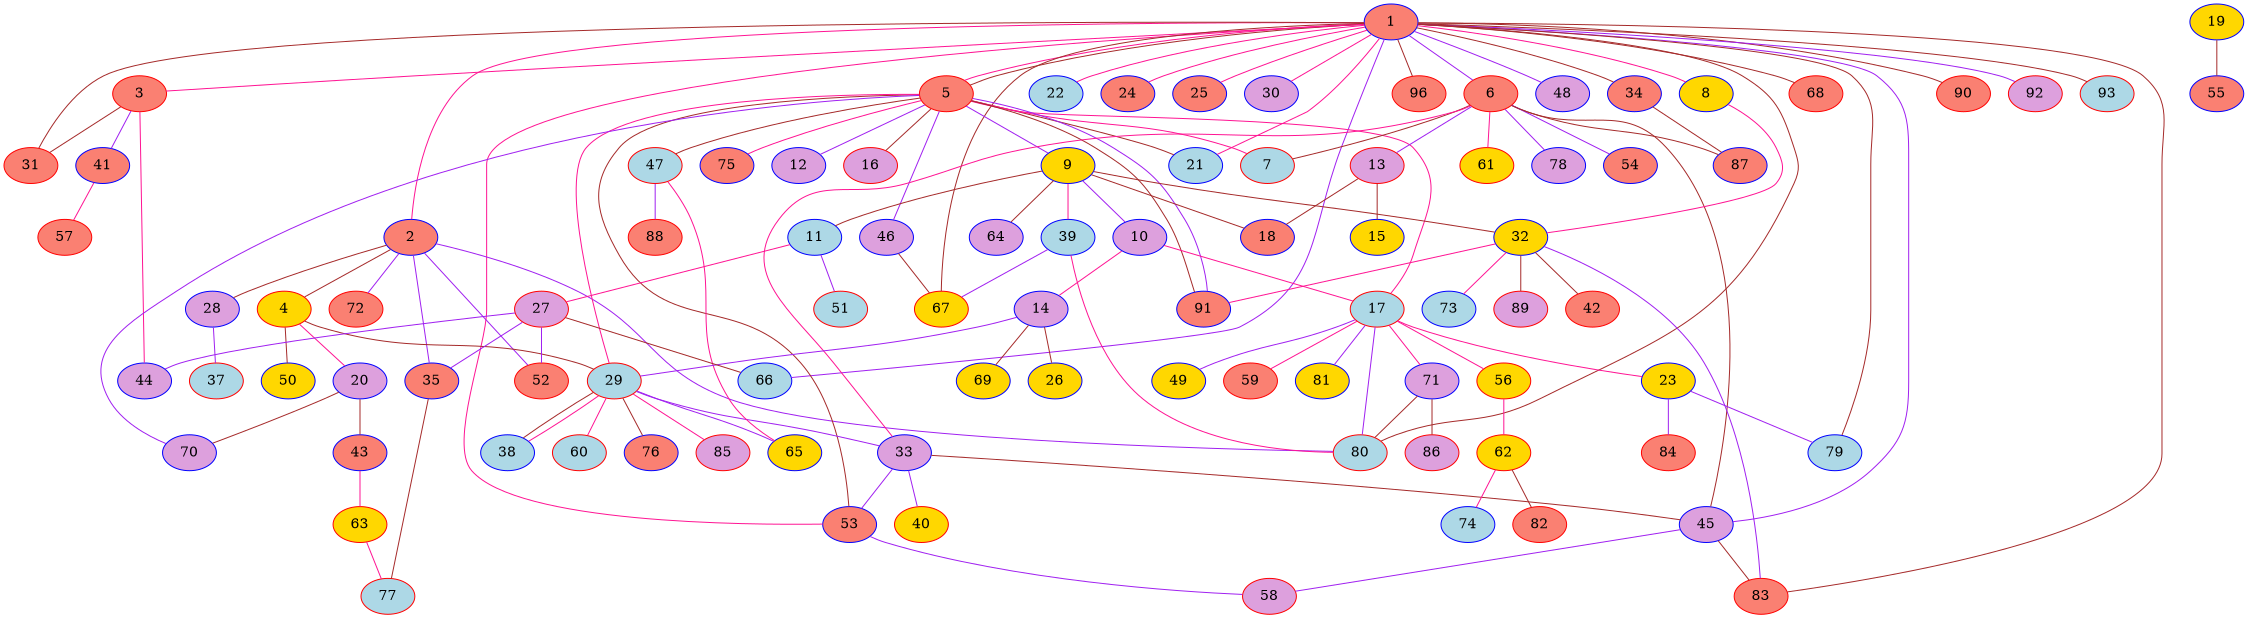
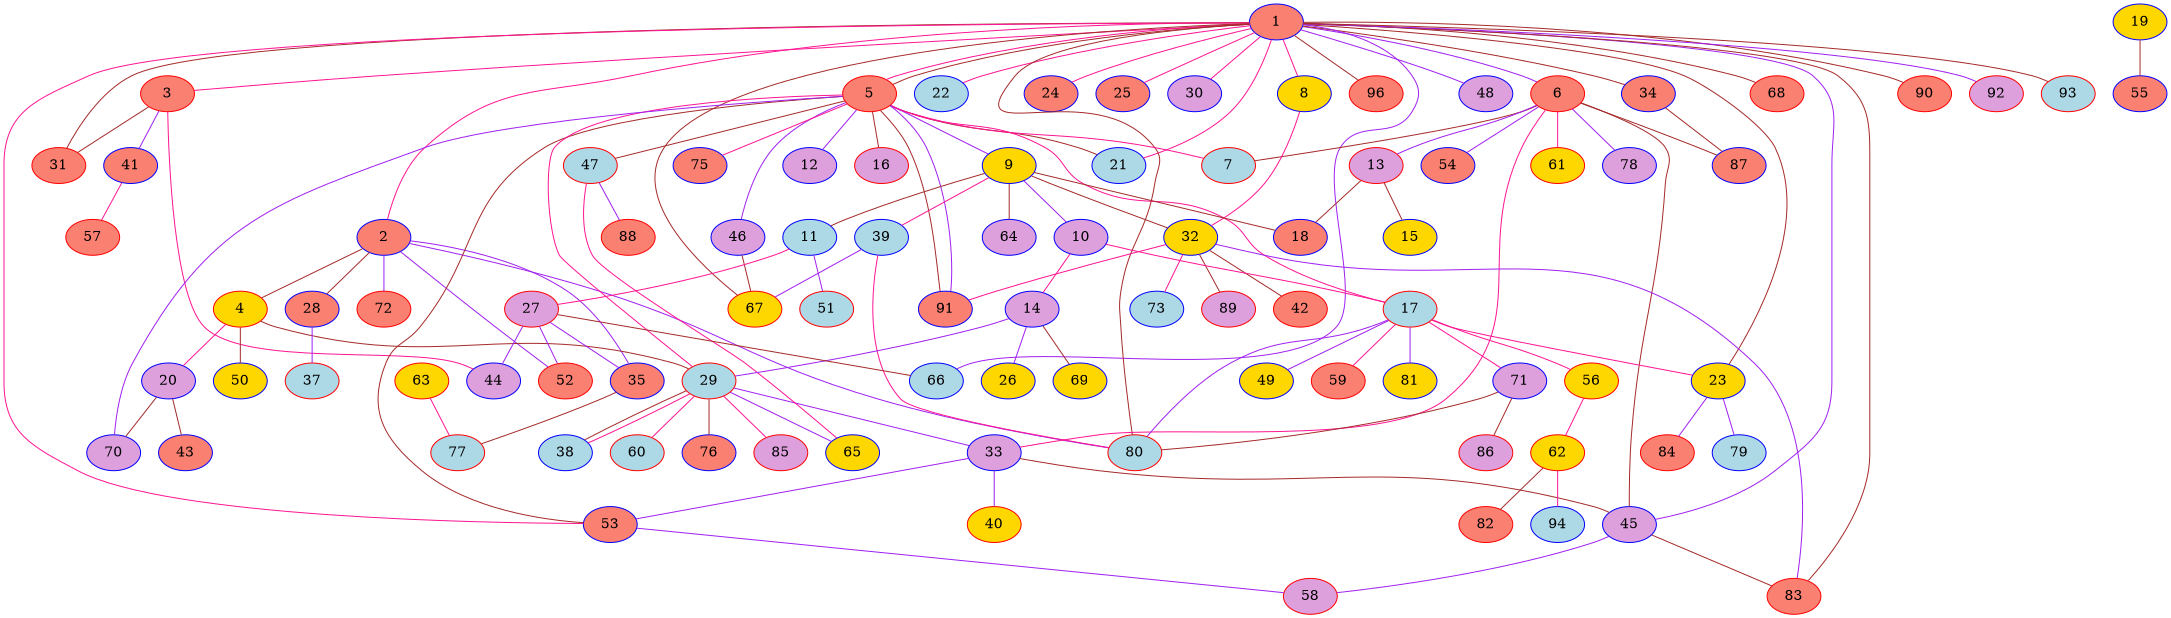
(1839, 70) -> (1666, 70)
(212, 309) -> (312, 309)
(1048, 345) -> (1020, 345)
(360, 489) -> none
(1468, 525) -> (1558, 525)
